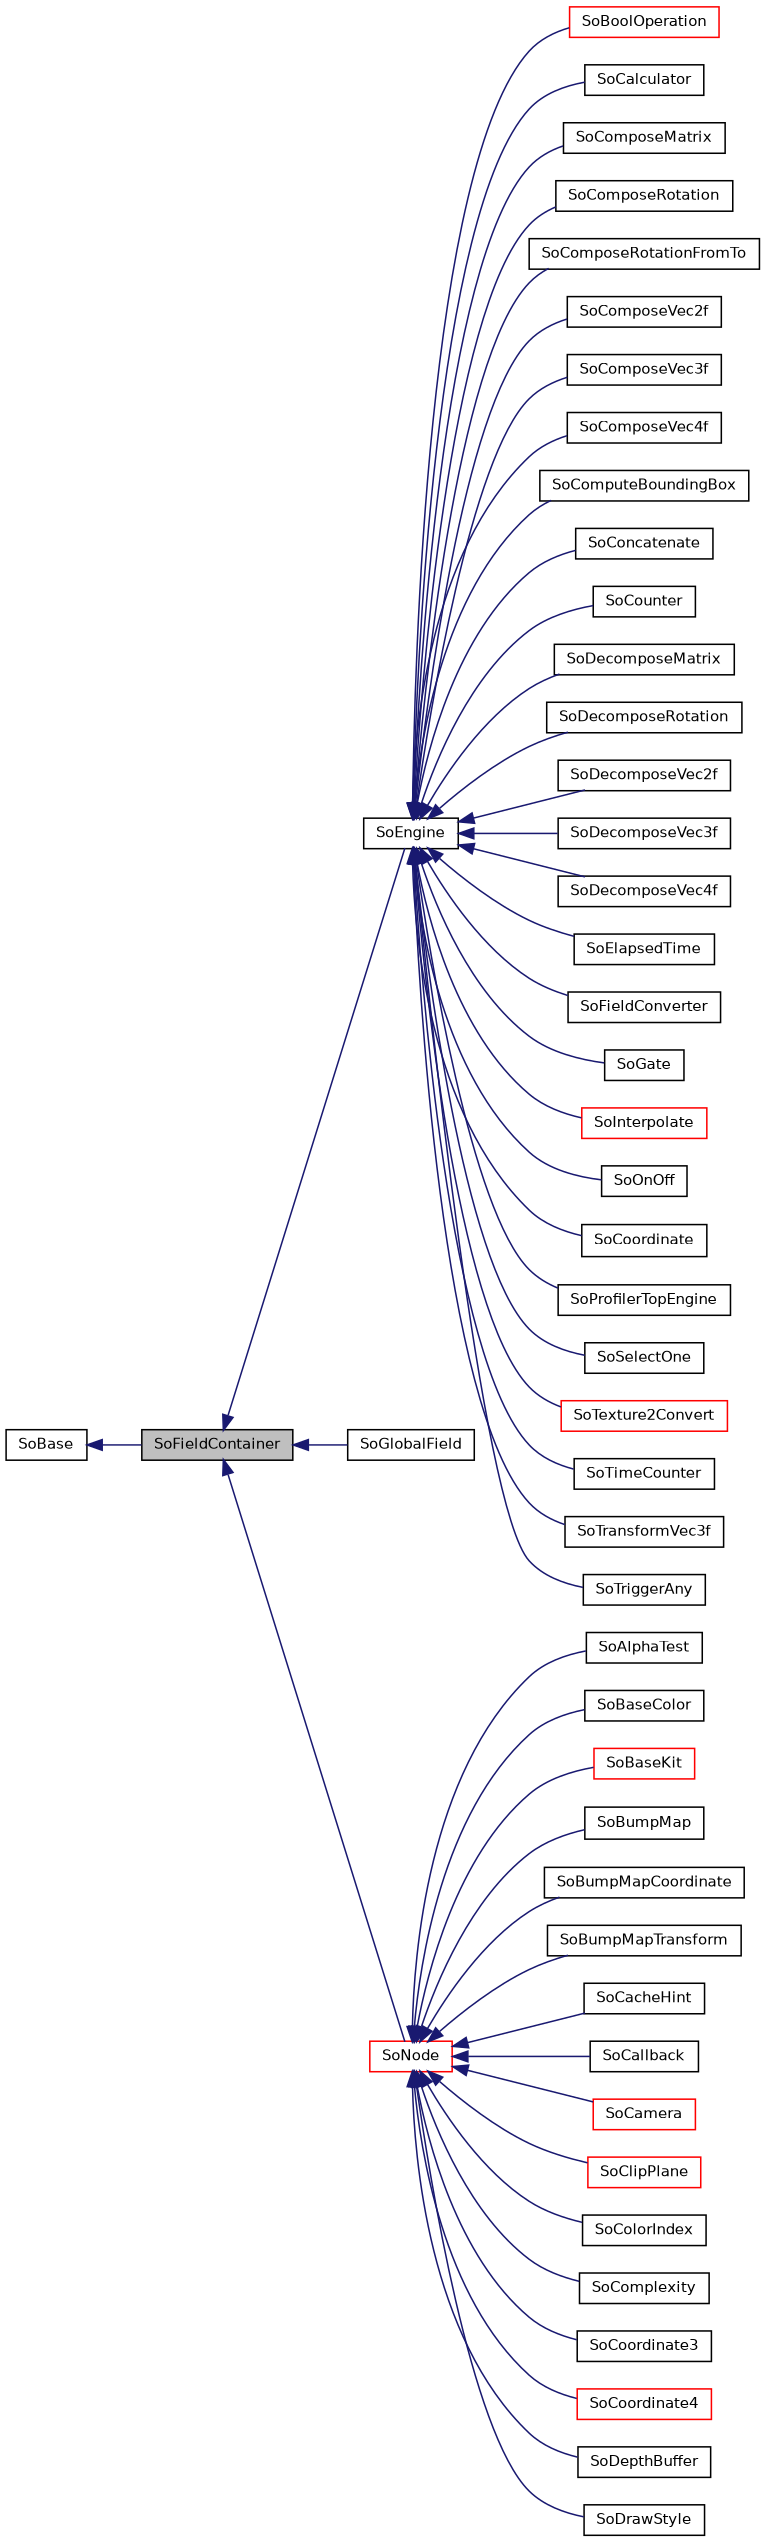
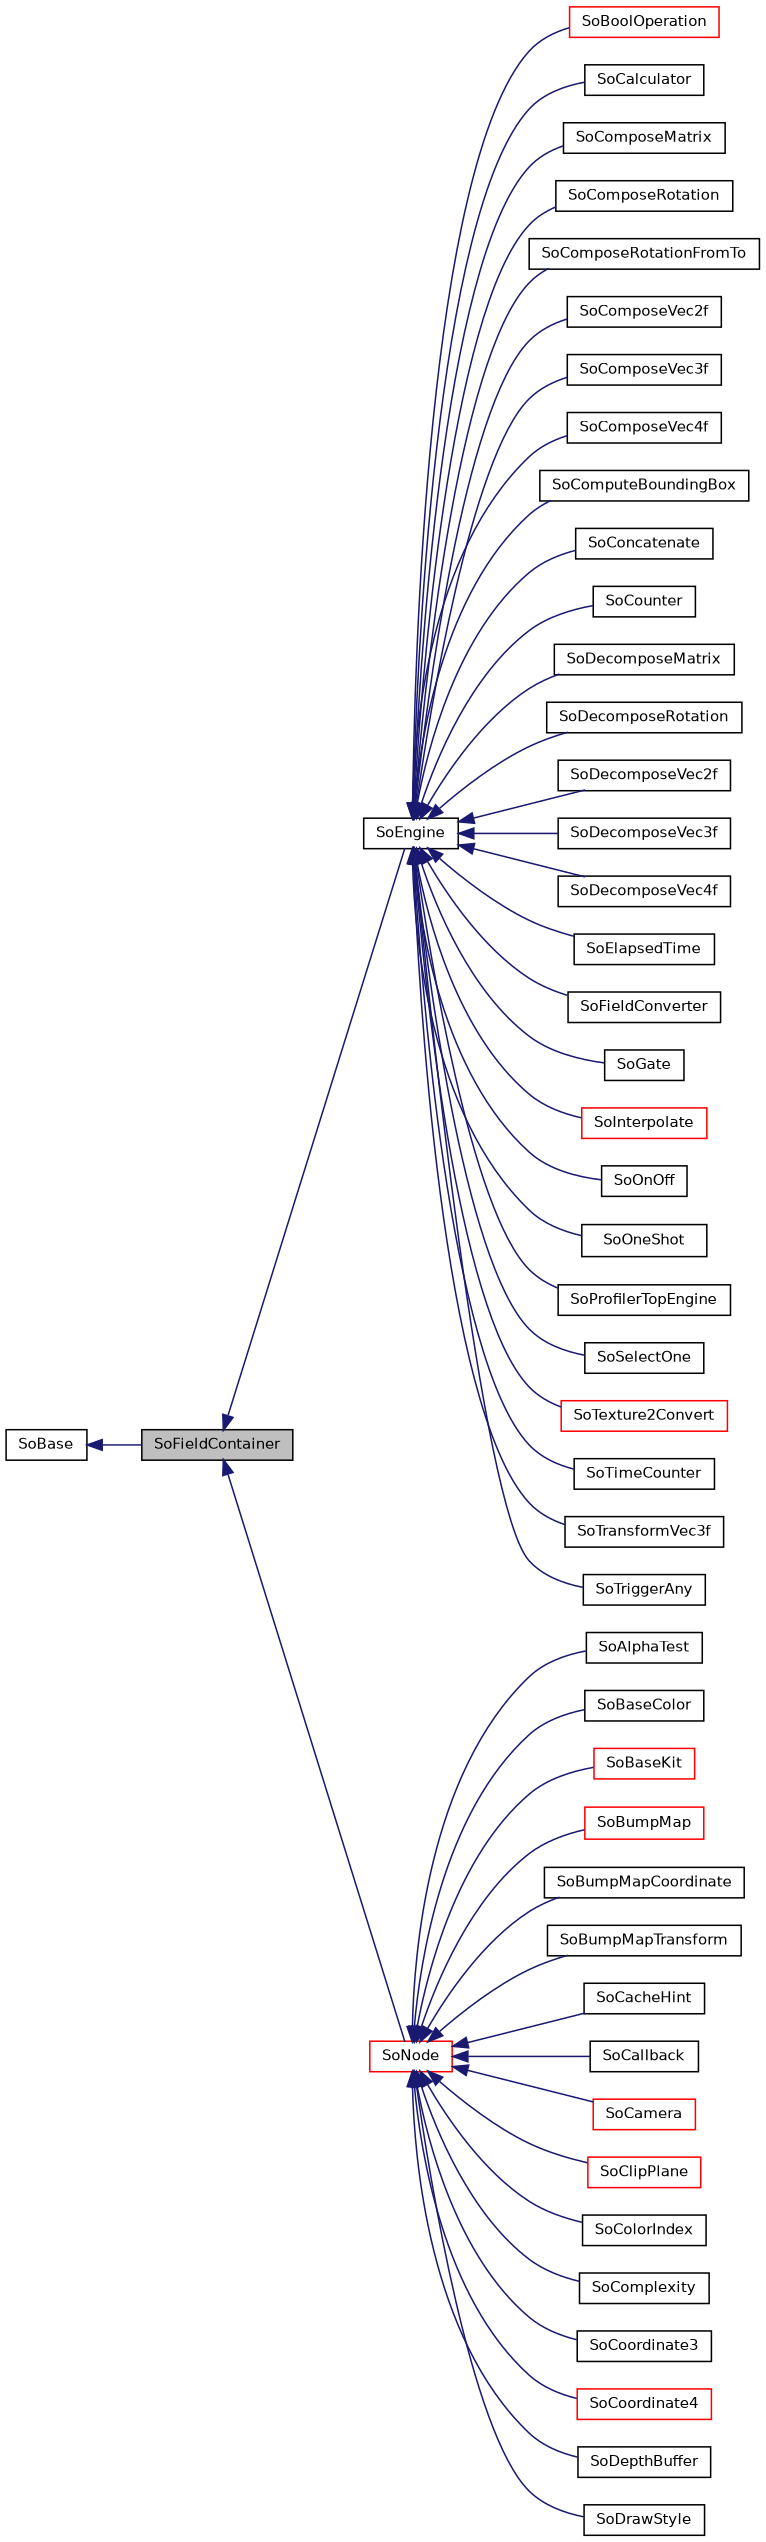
(644, 1241) -> (644, 1241)
(411, 1445) -> none
(644, 1823) -> (644, 1823)
